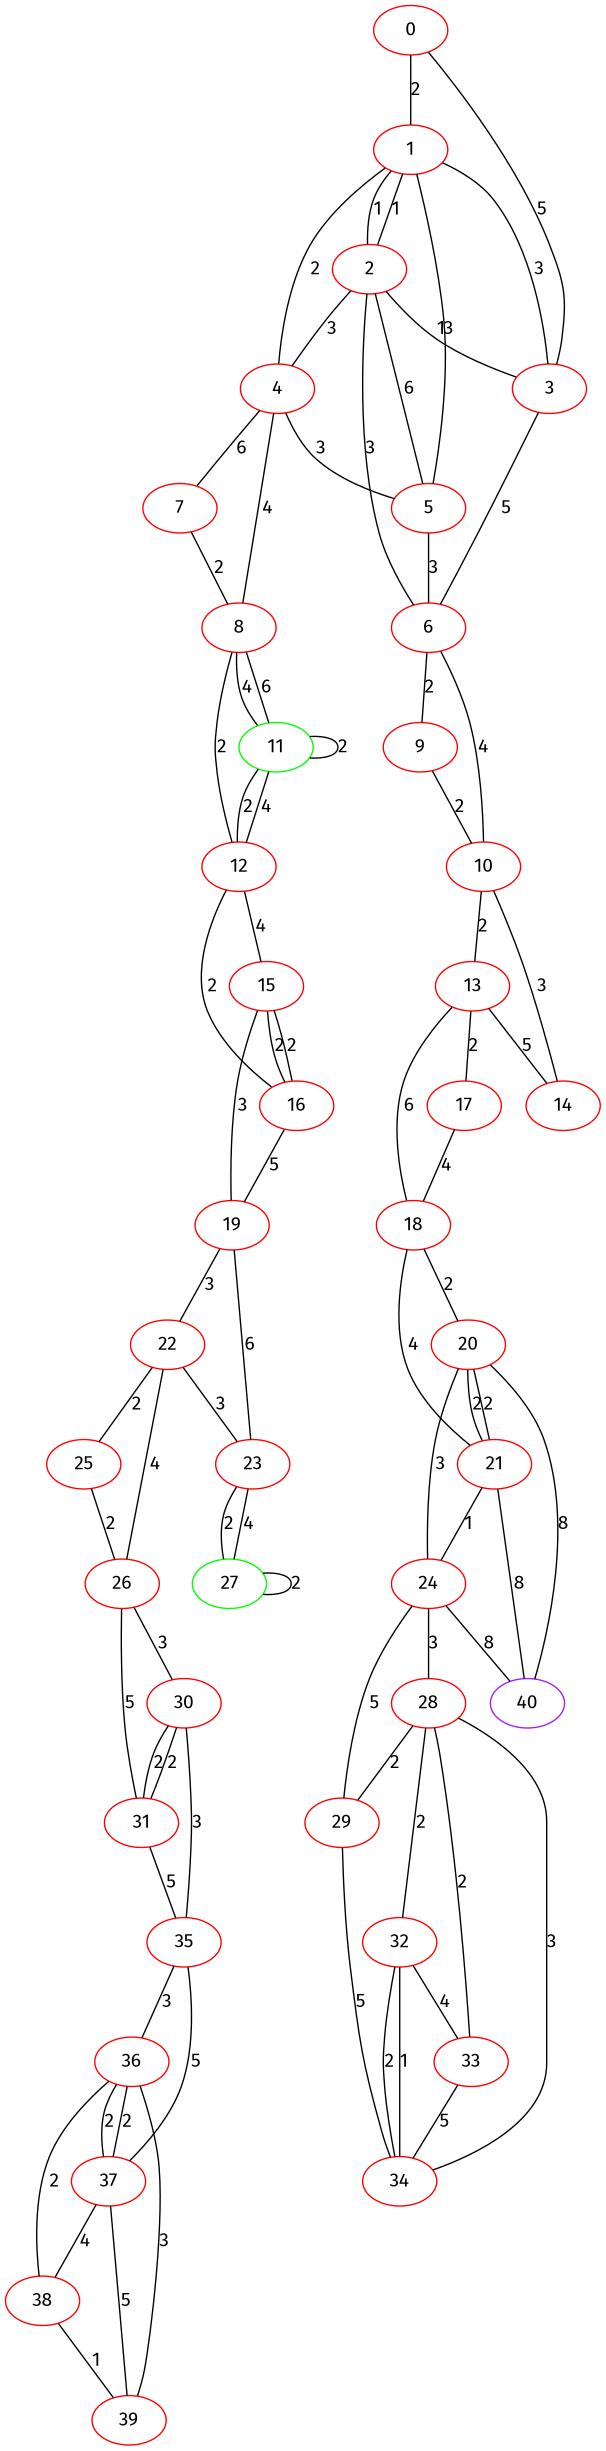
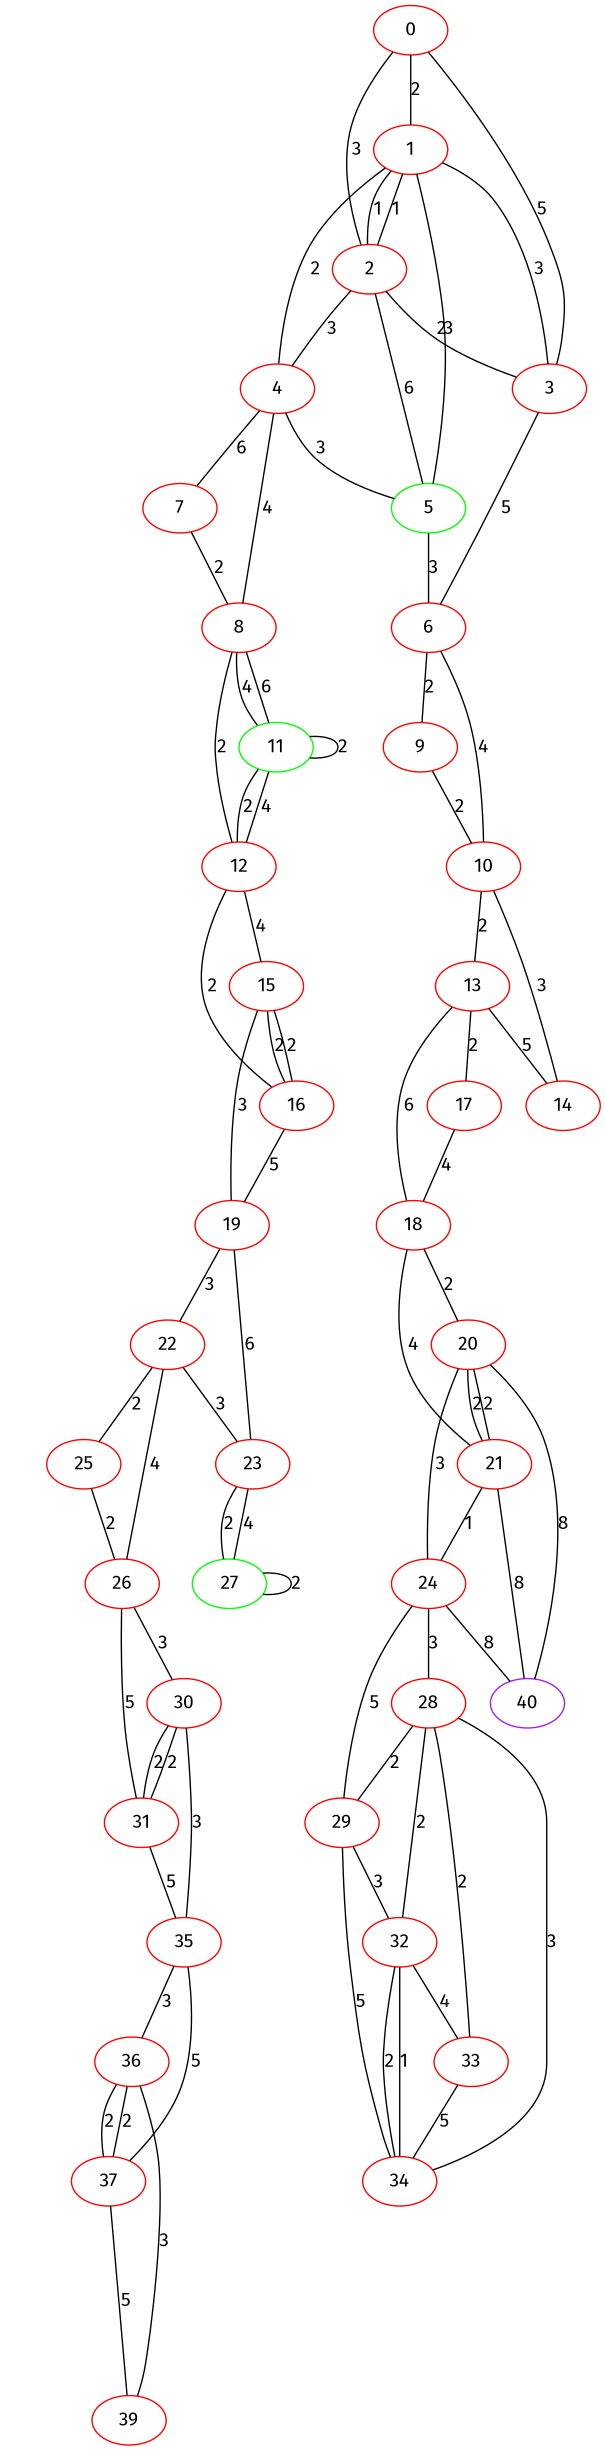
(442, 329) -> (442, 329)
(366, 454) -> (348, 143)
(429, 508) -> (429, 508)
none -> (371, 1883)
(43, 2301) -> none
